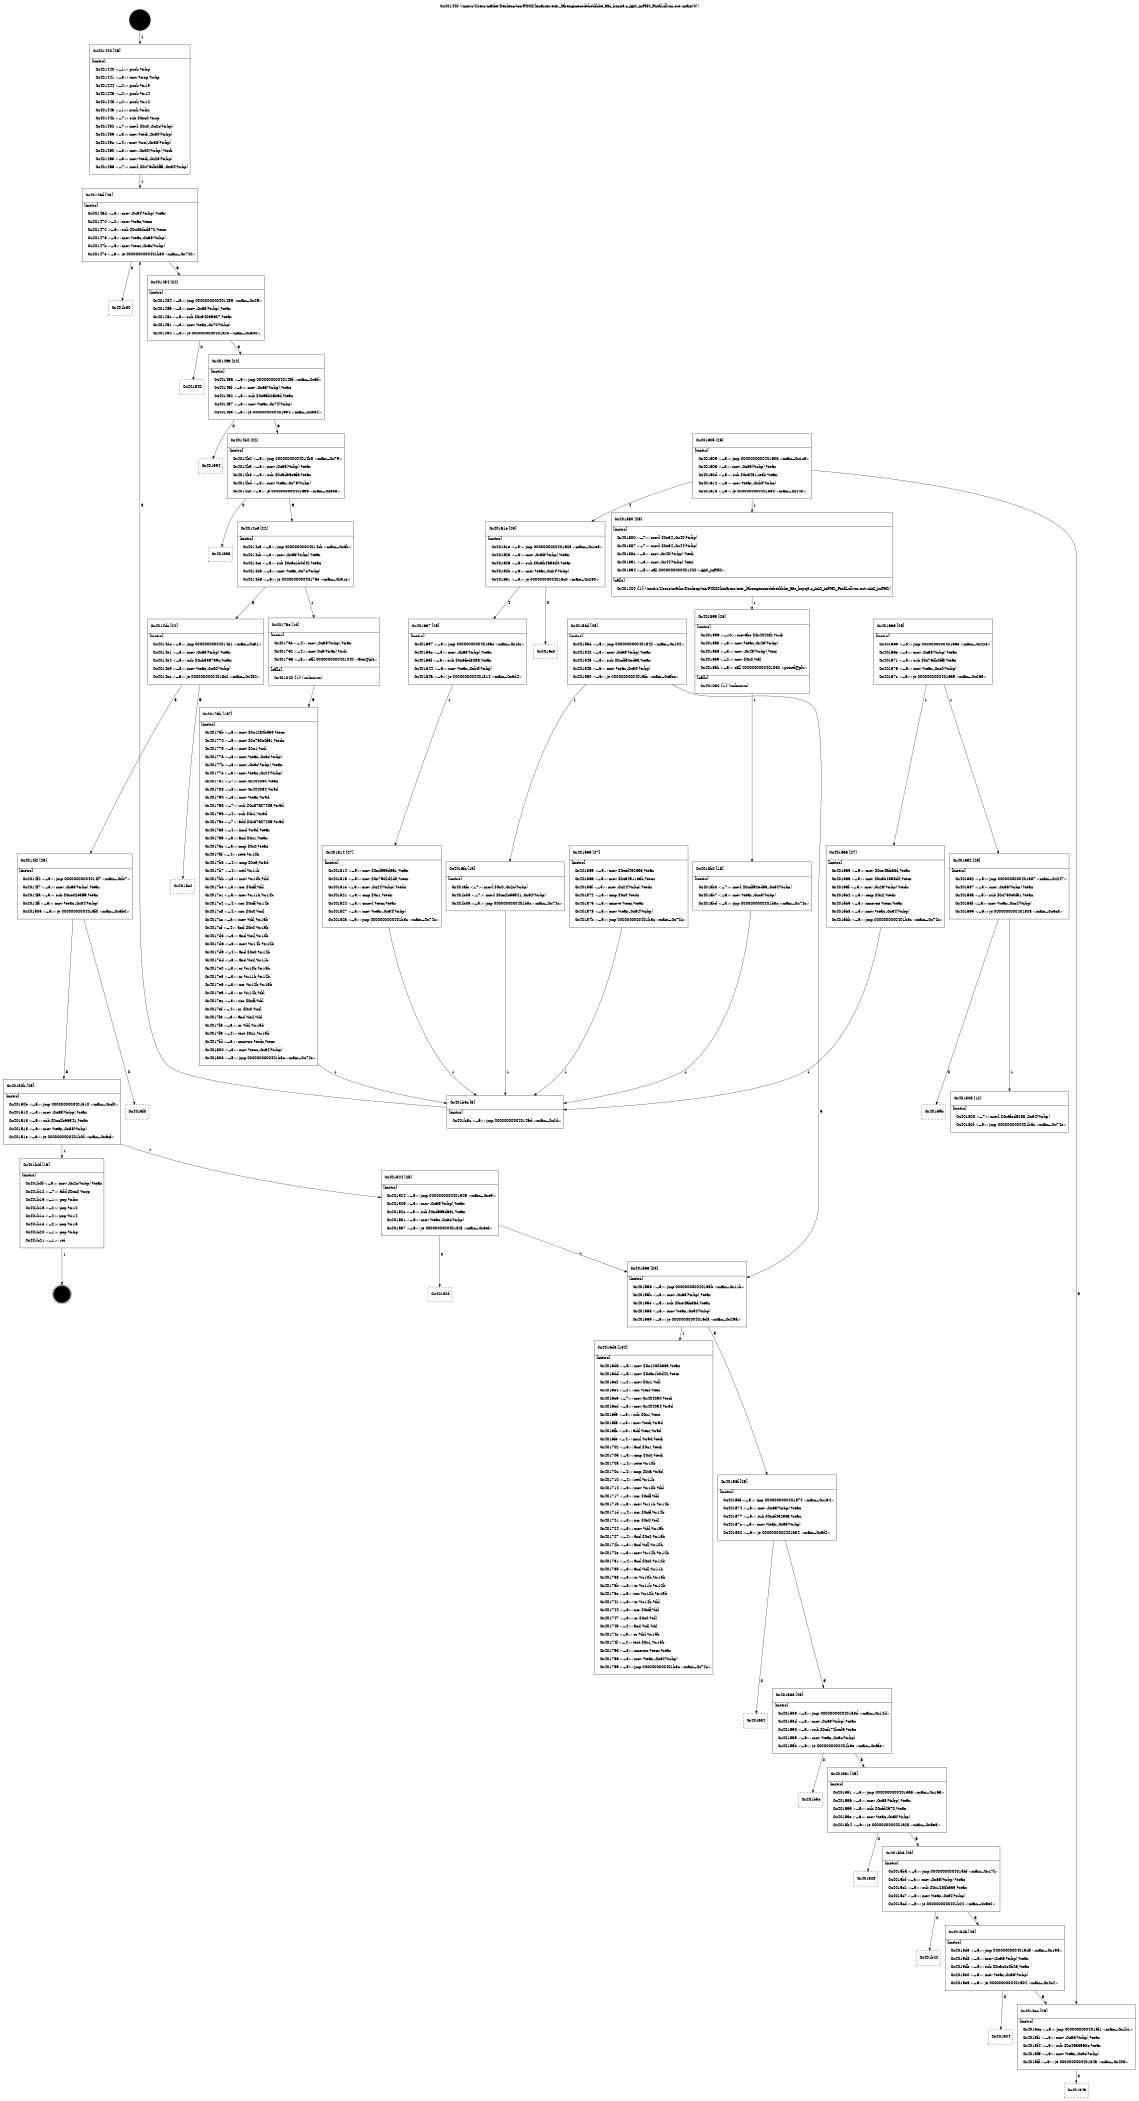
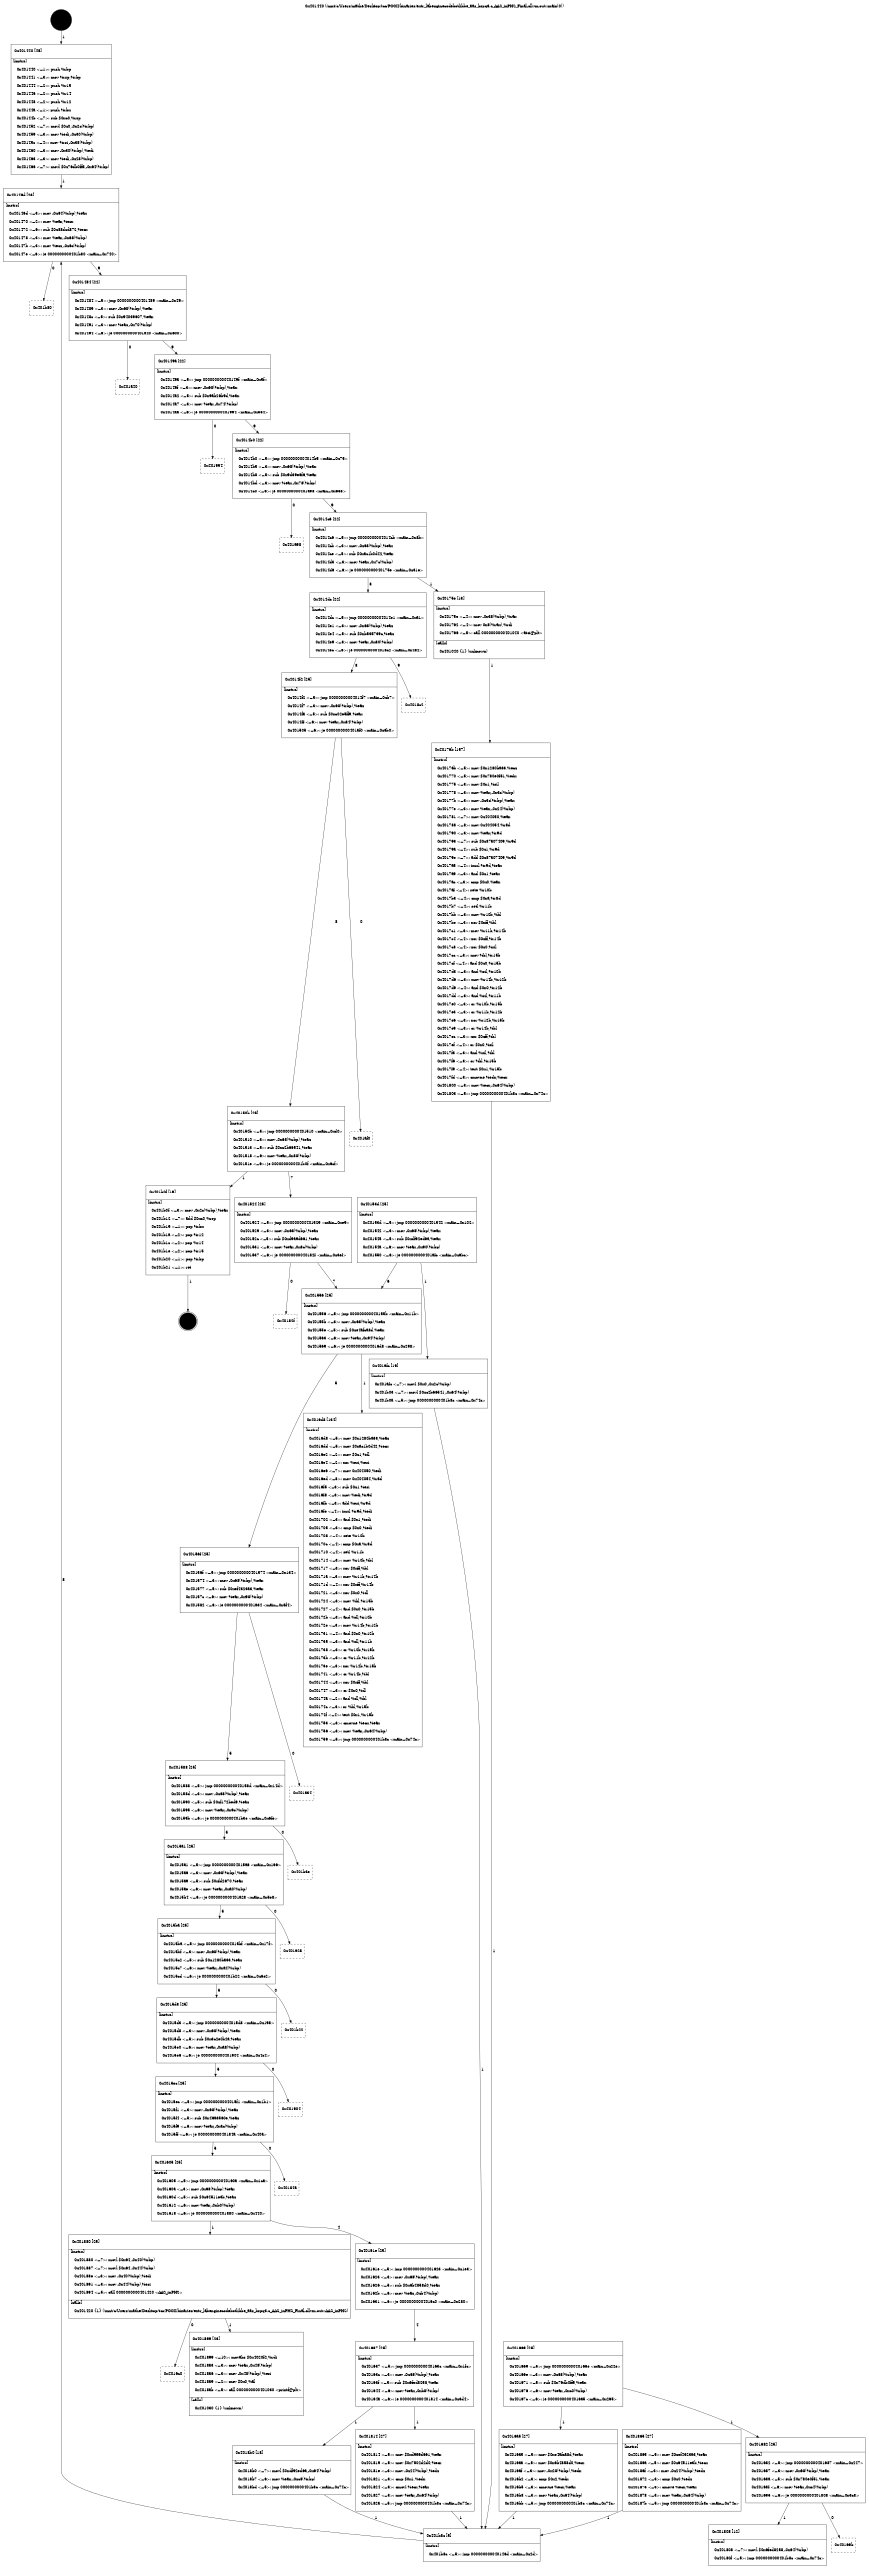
(545, 614) -> (183, 2341)
(313, 700) -> (491, 666)
(752, 776) -> (349, 2425)
(1076, 1133) -> (213, 2148)
